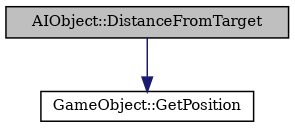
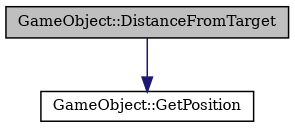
(147, 22) -> (147, 22)
